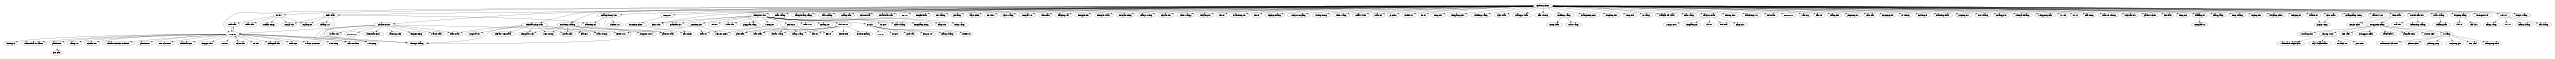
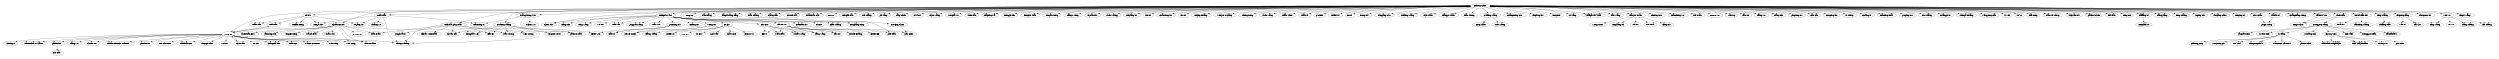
none -> (1761, 15)
(2439, 15) -> (2382, 15)
none -> (732, 34)
